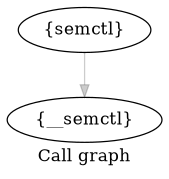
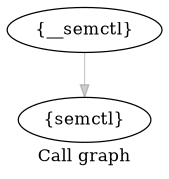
(85, 69) -> (85, 69)
